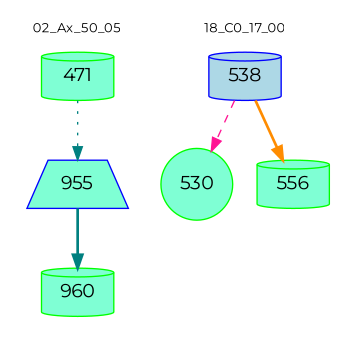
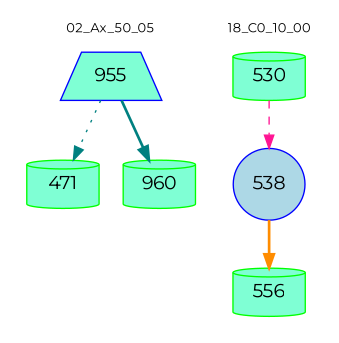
(245, 29) -> (270, 29)
(245, 76) -> (269, 184)
(226, 120) -> (269, 118)
(78, 123) -> (90, 124)
(197, 184) -> (269, 76)
